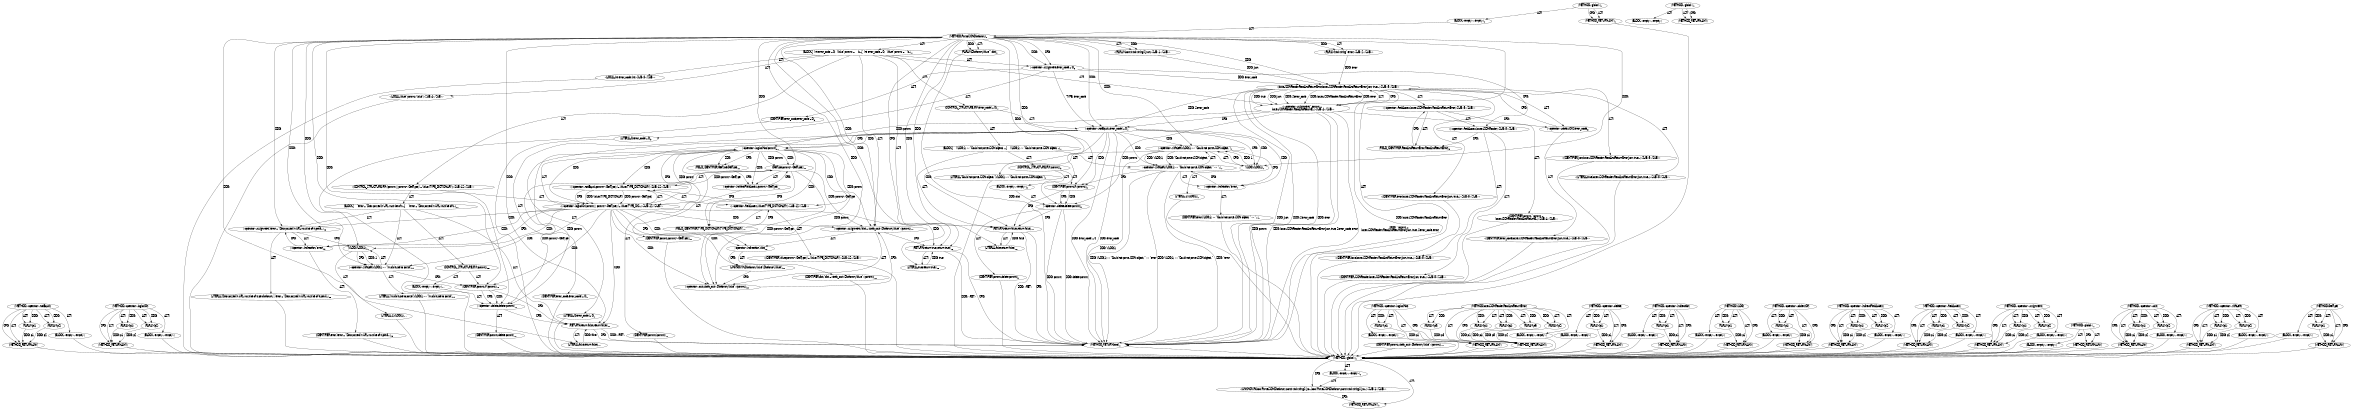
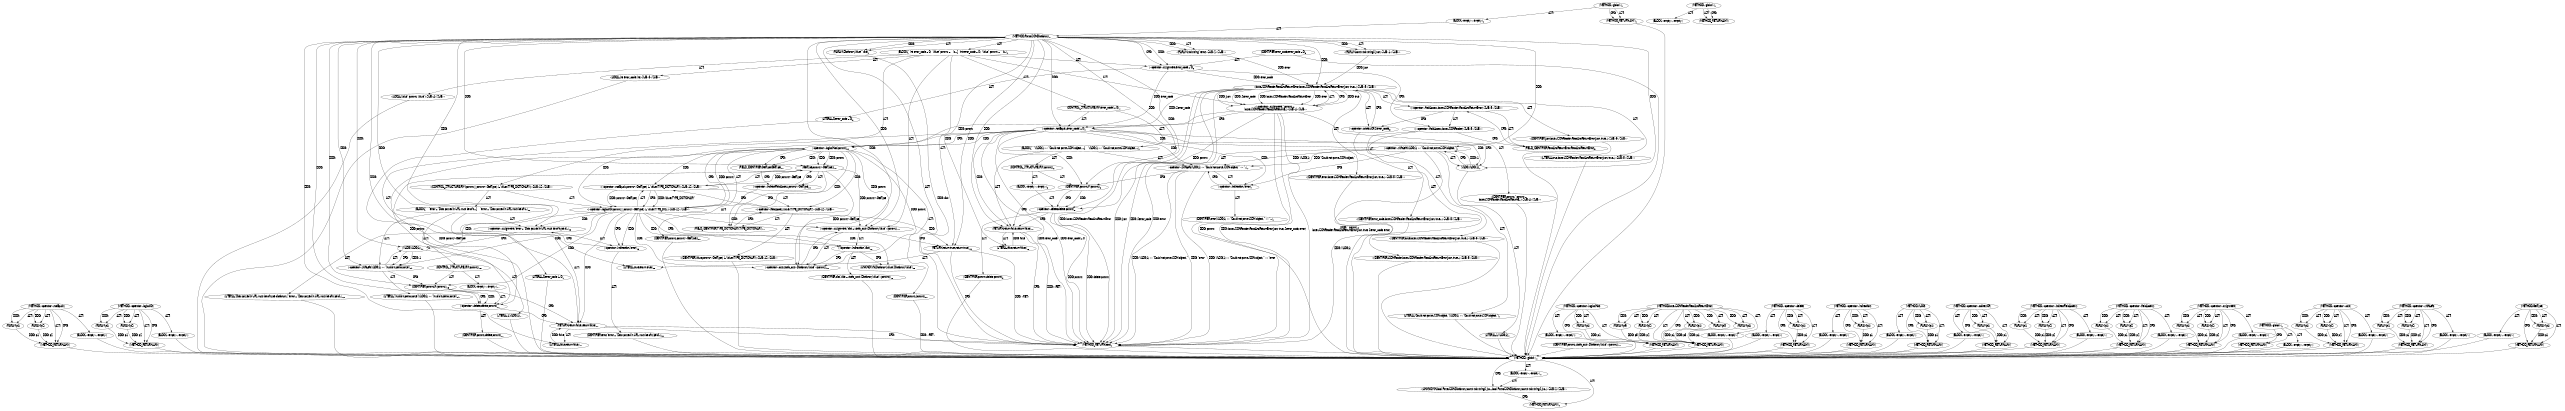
(914, 83) -> (1228, 60)
(1076, 97) -> (1163, 97)
(893, 139) -> (971, 139)
(756, 167) -> none
(930, 260) -> none
(738, 277) -> (830, 258)
(565, 297) -> none
